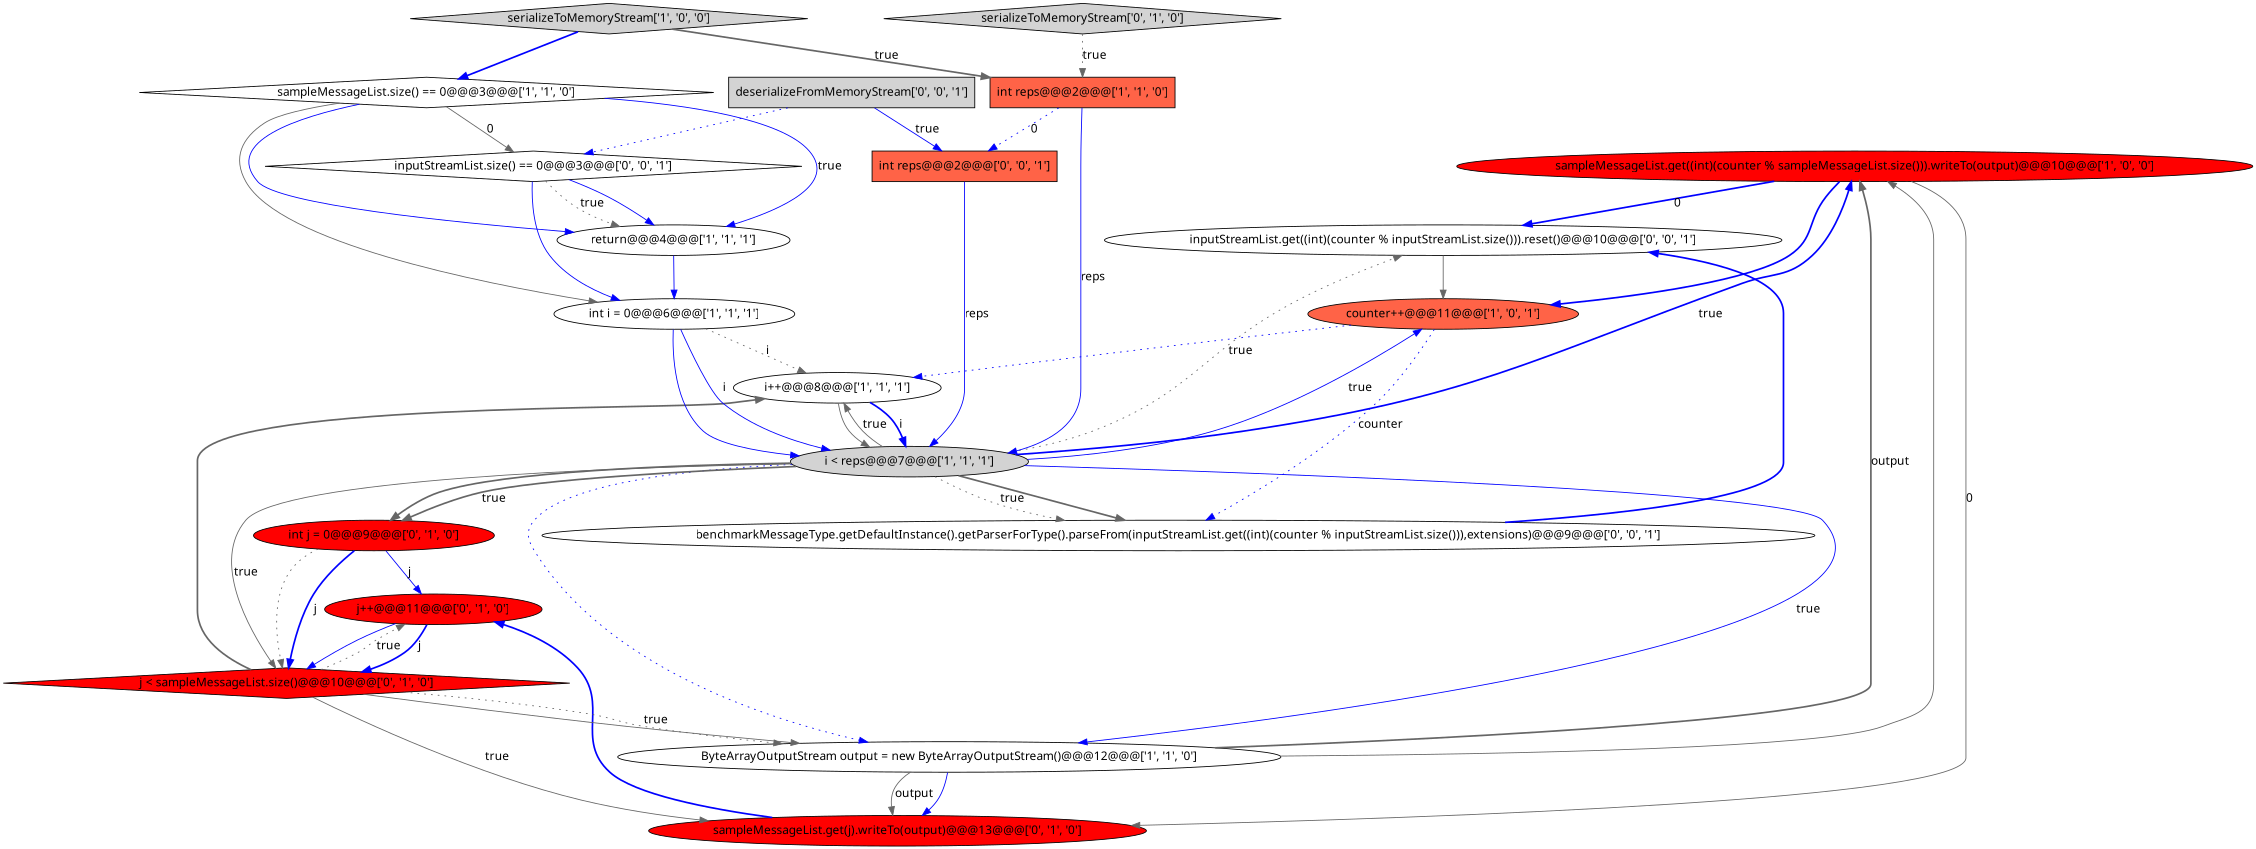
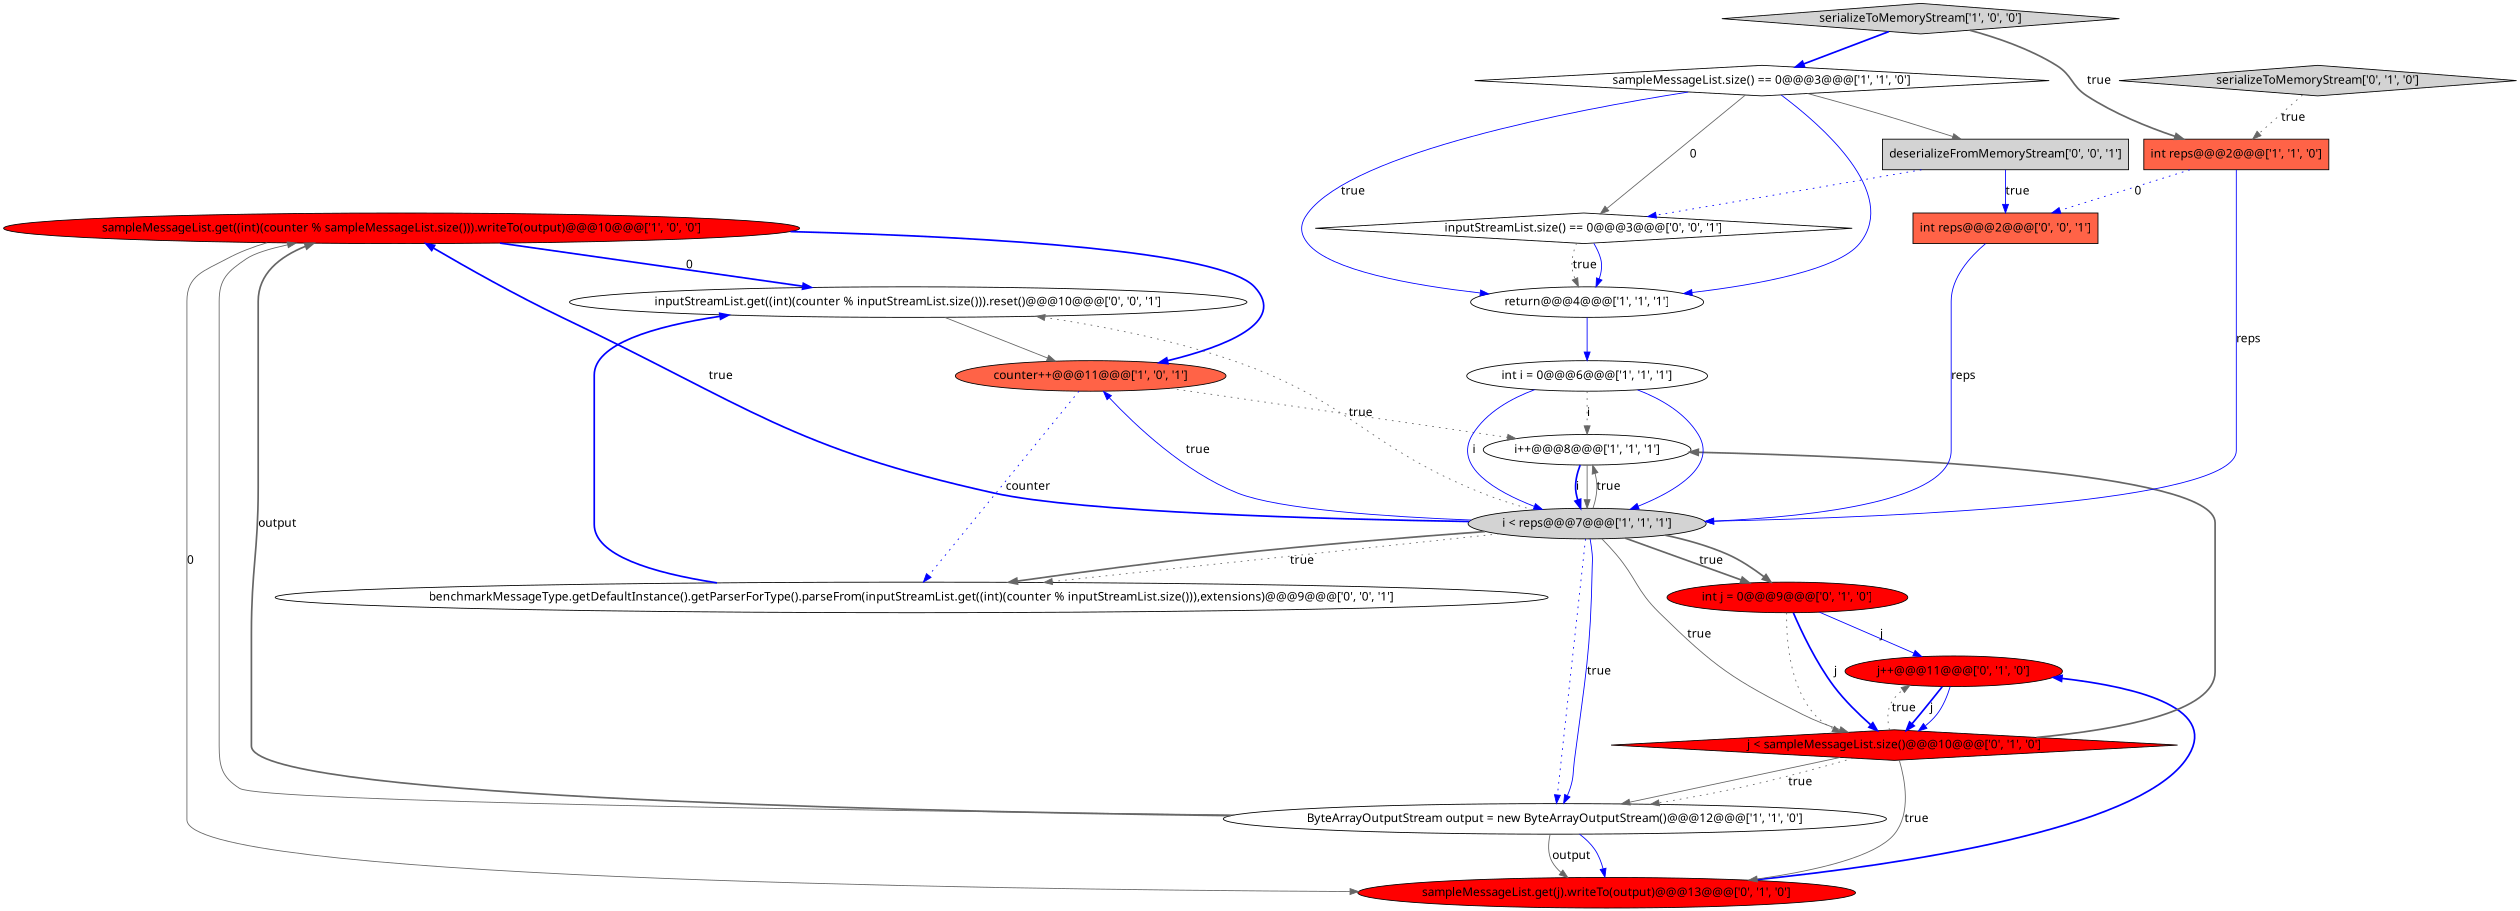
(338, 241) -> (1880, 114)
(549, 255) -> none
(1136, 350) -> (1322, 410)
